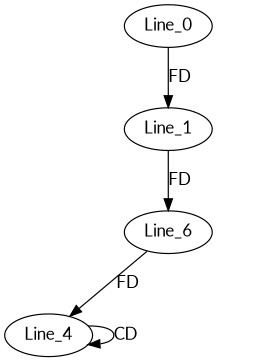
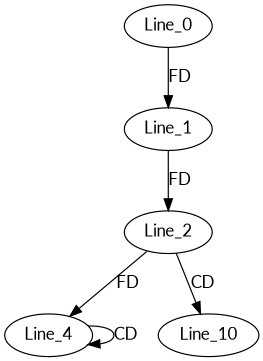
(168, 232) -> (168, 232)
none -> (209, 335)
